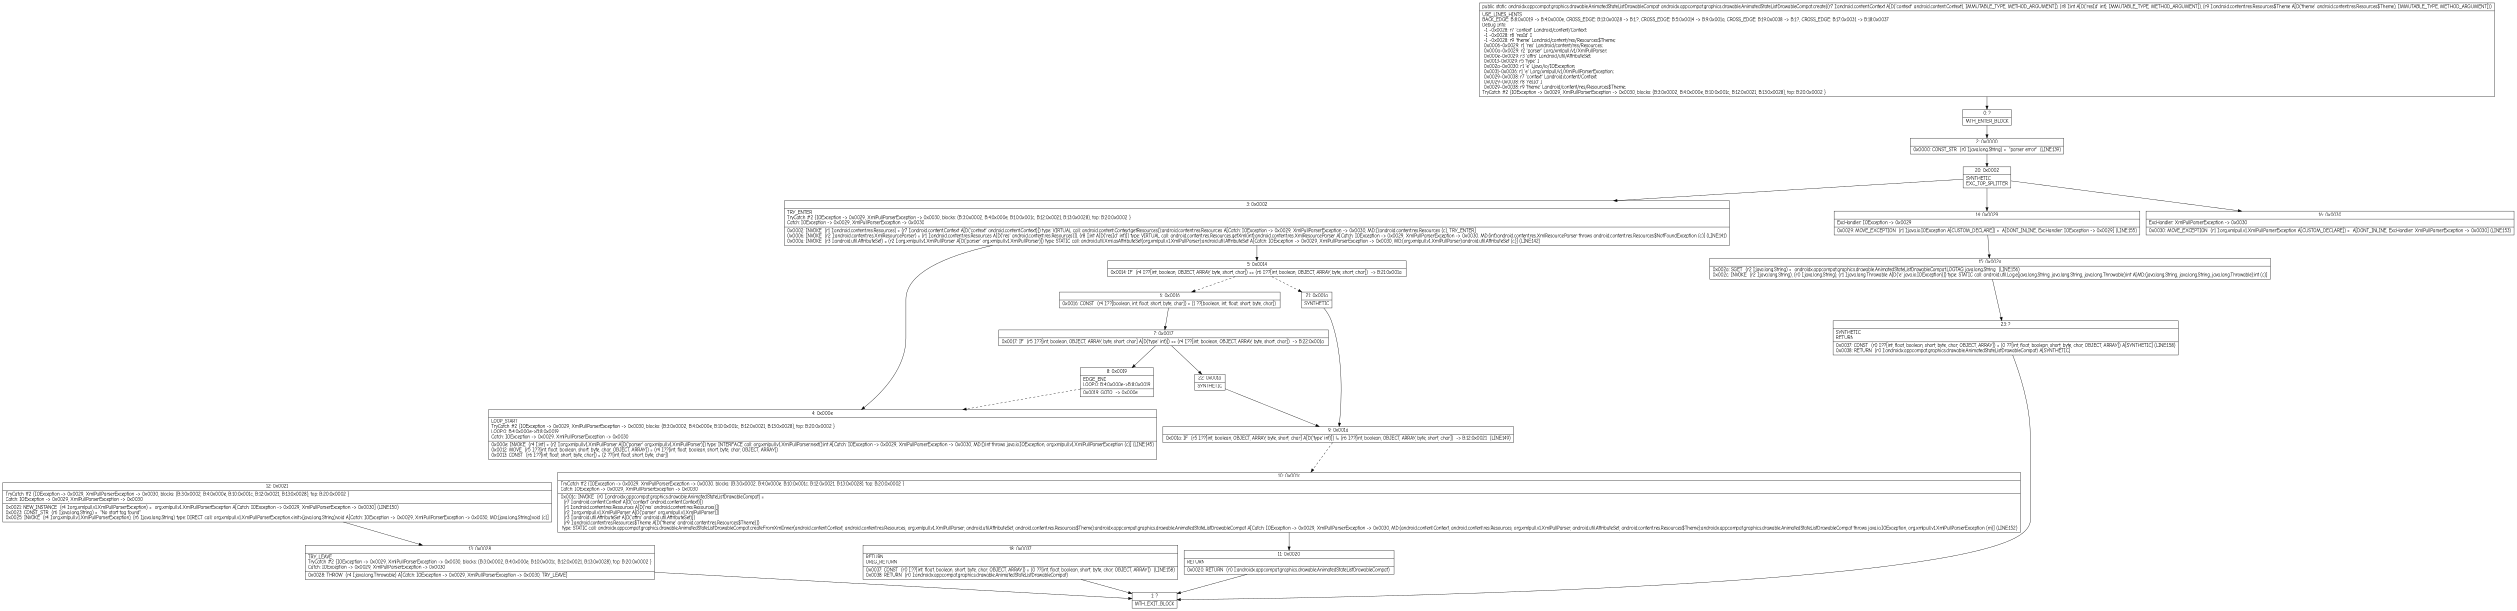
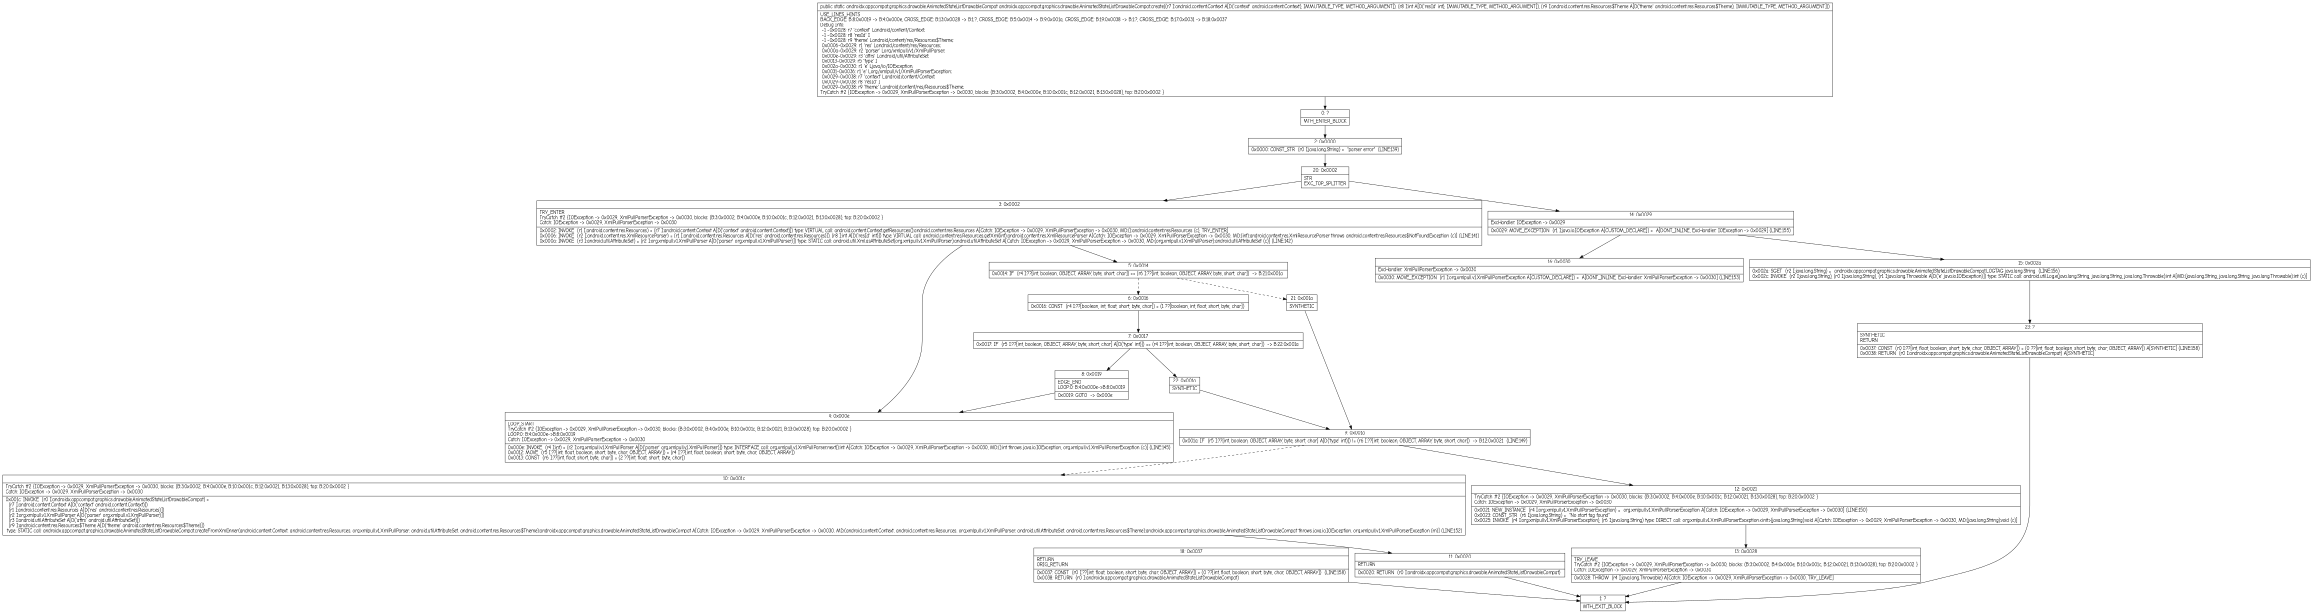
(1978, 179) -> (1308, 179)
(2125, 196) -> (1602, 246)
(1023, 399) -> (1009, 402)
none -> (1514, 465)
